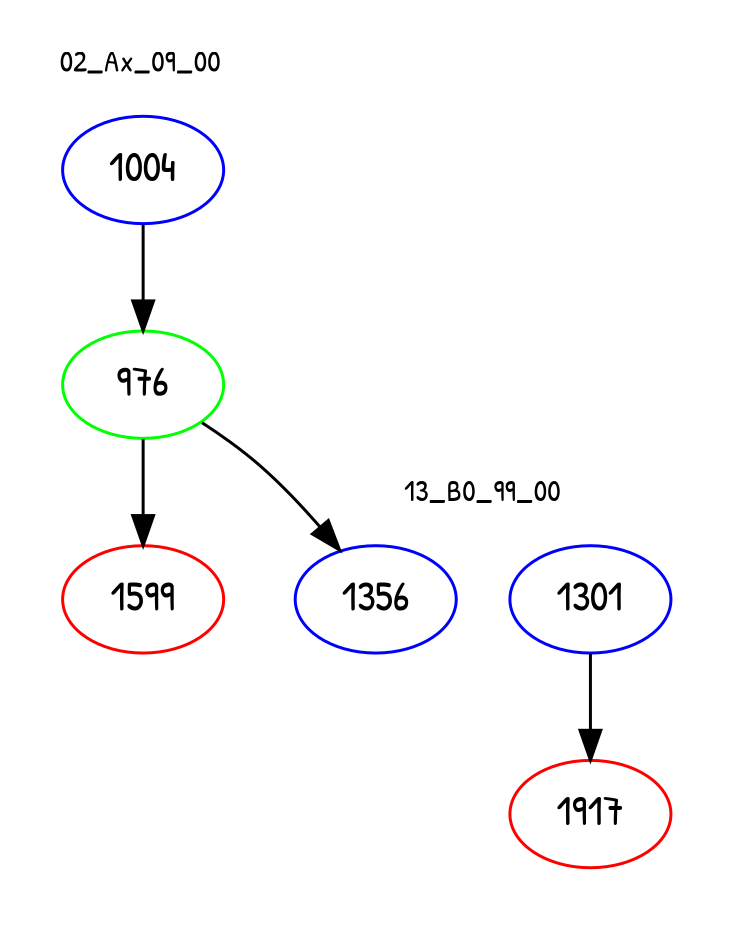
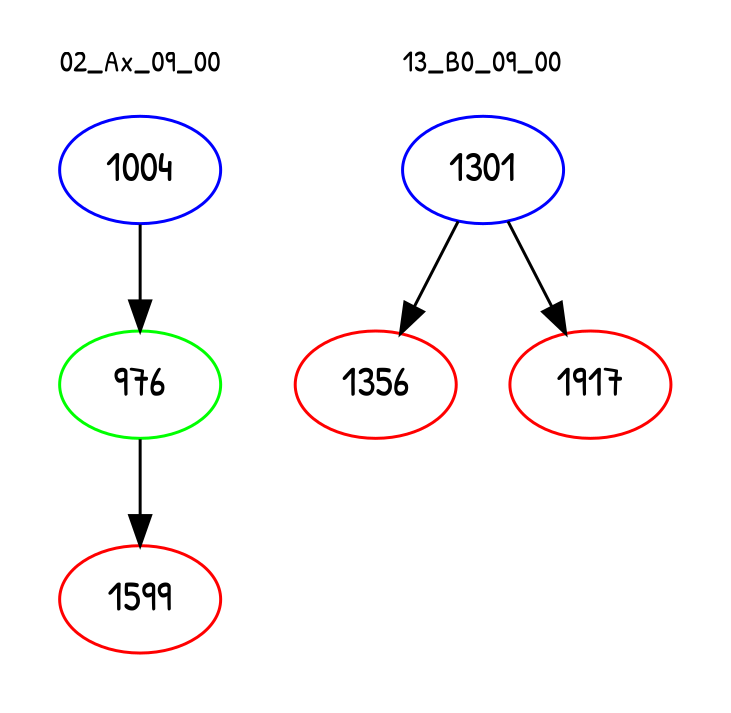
(483, 494) -> (483, 64)
(290, 495) -> (436, 264)
(376, 599) -> (376, 385)
